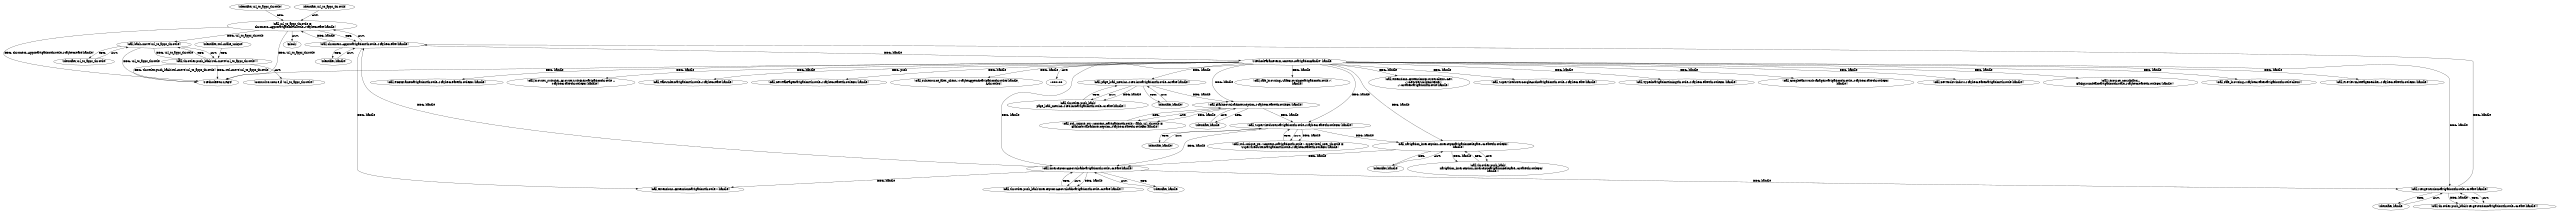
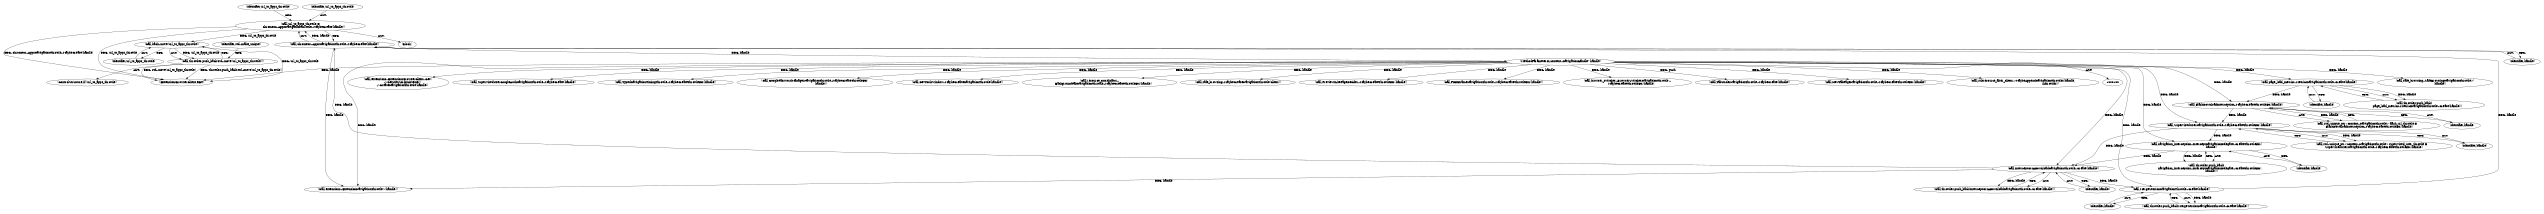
none -> (740, 65)
(218, 82) -> (182, 82)
